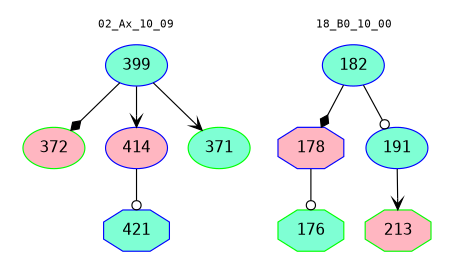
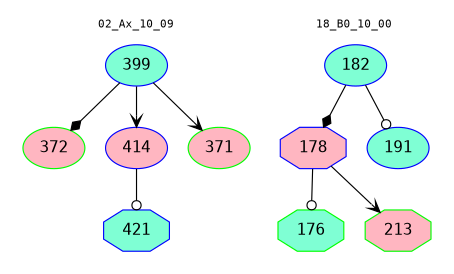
(219, 148) -> (219, 148)
(397, 184) -> (351, 185)
